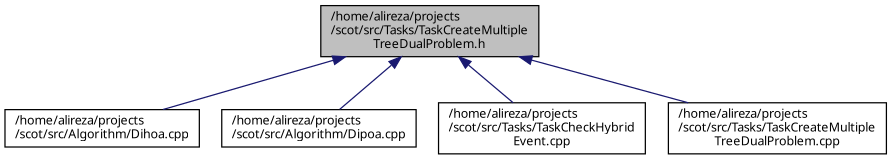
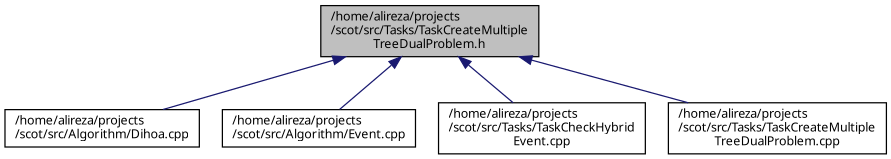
(319, 128) -> (319, 128)
